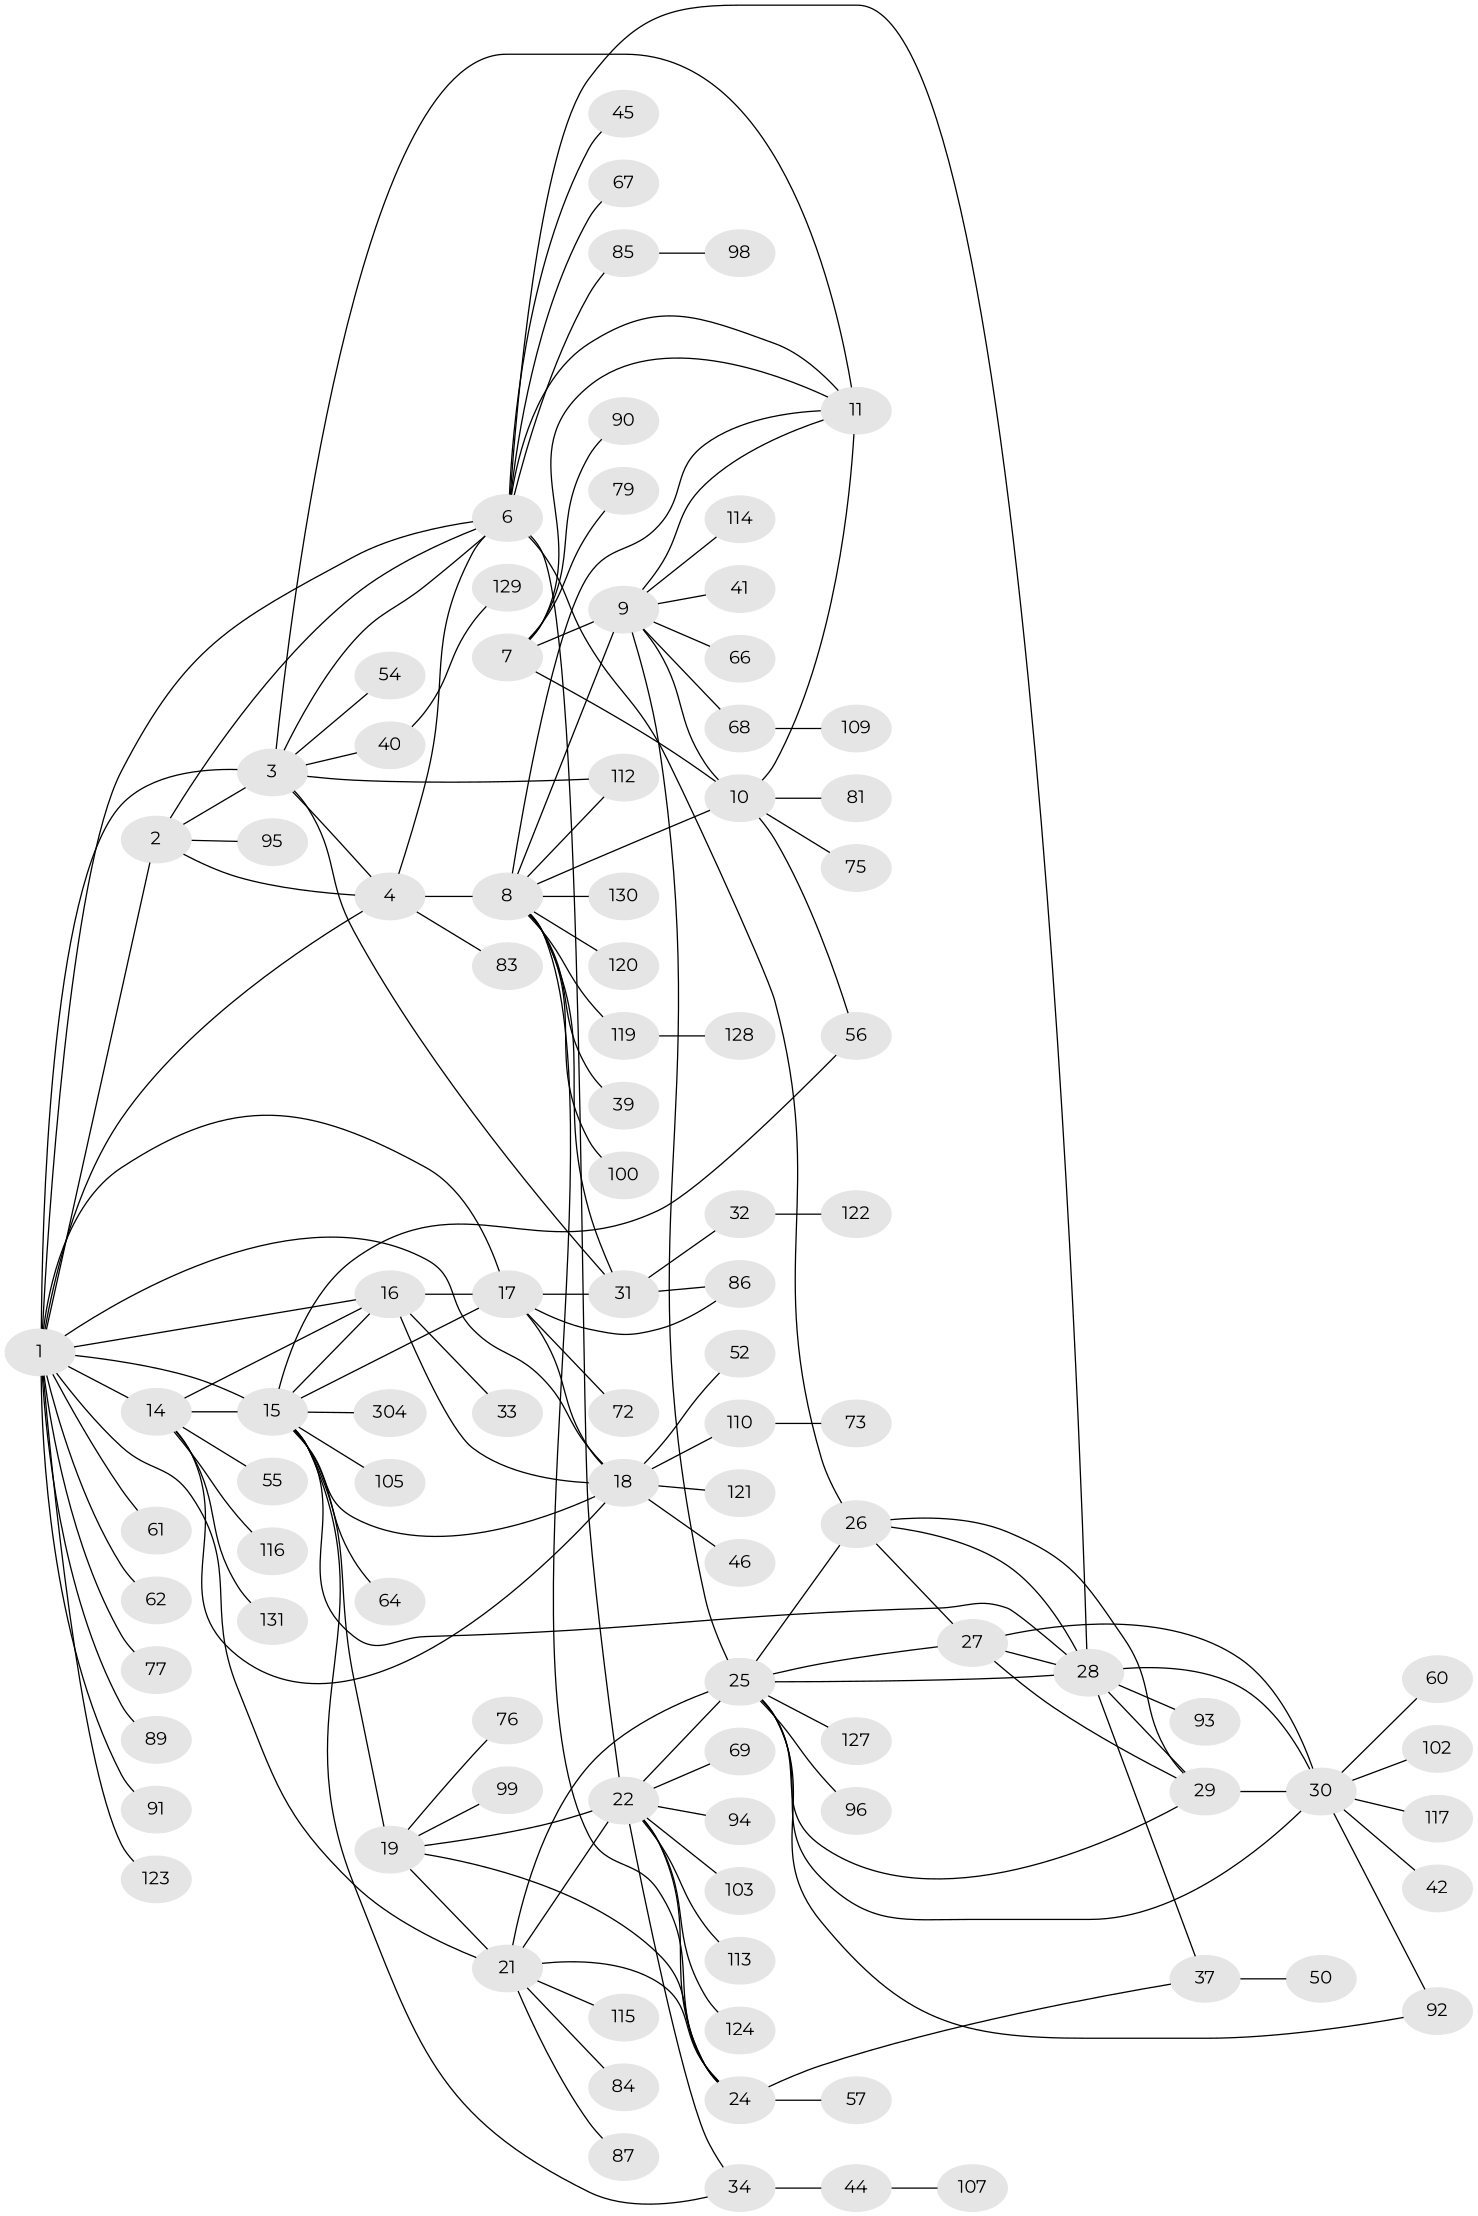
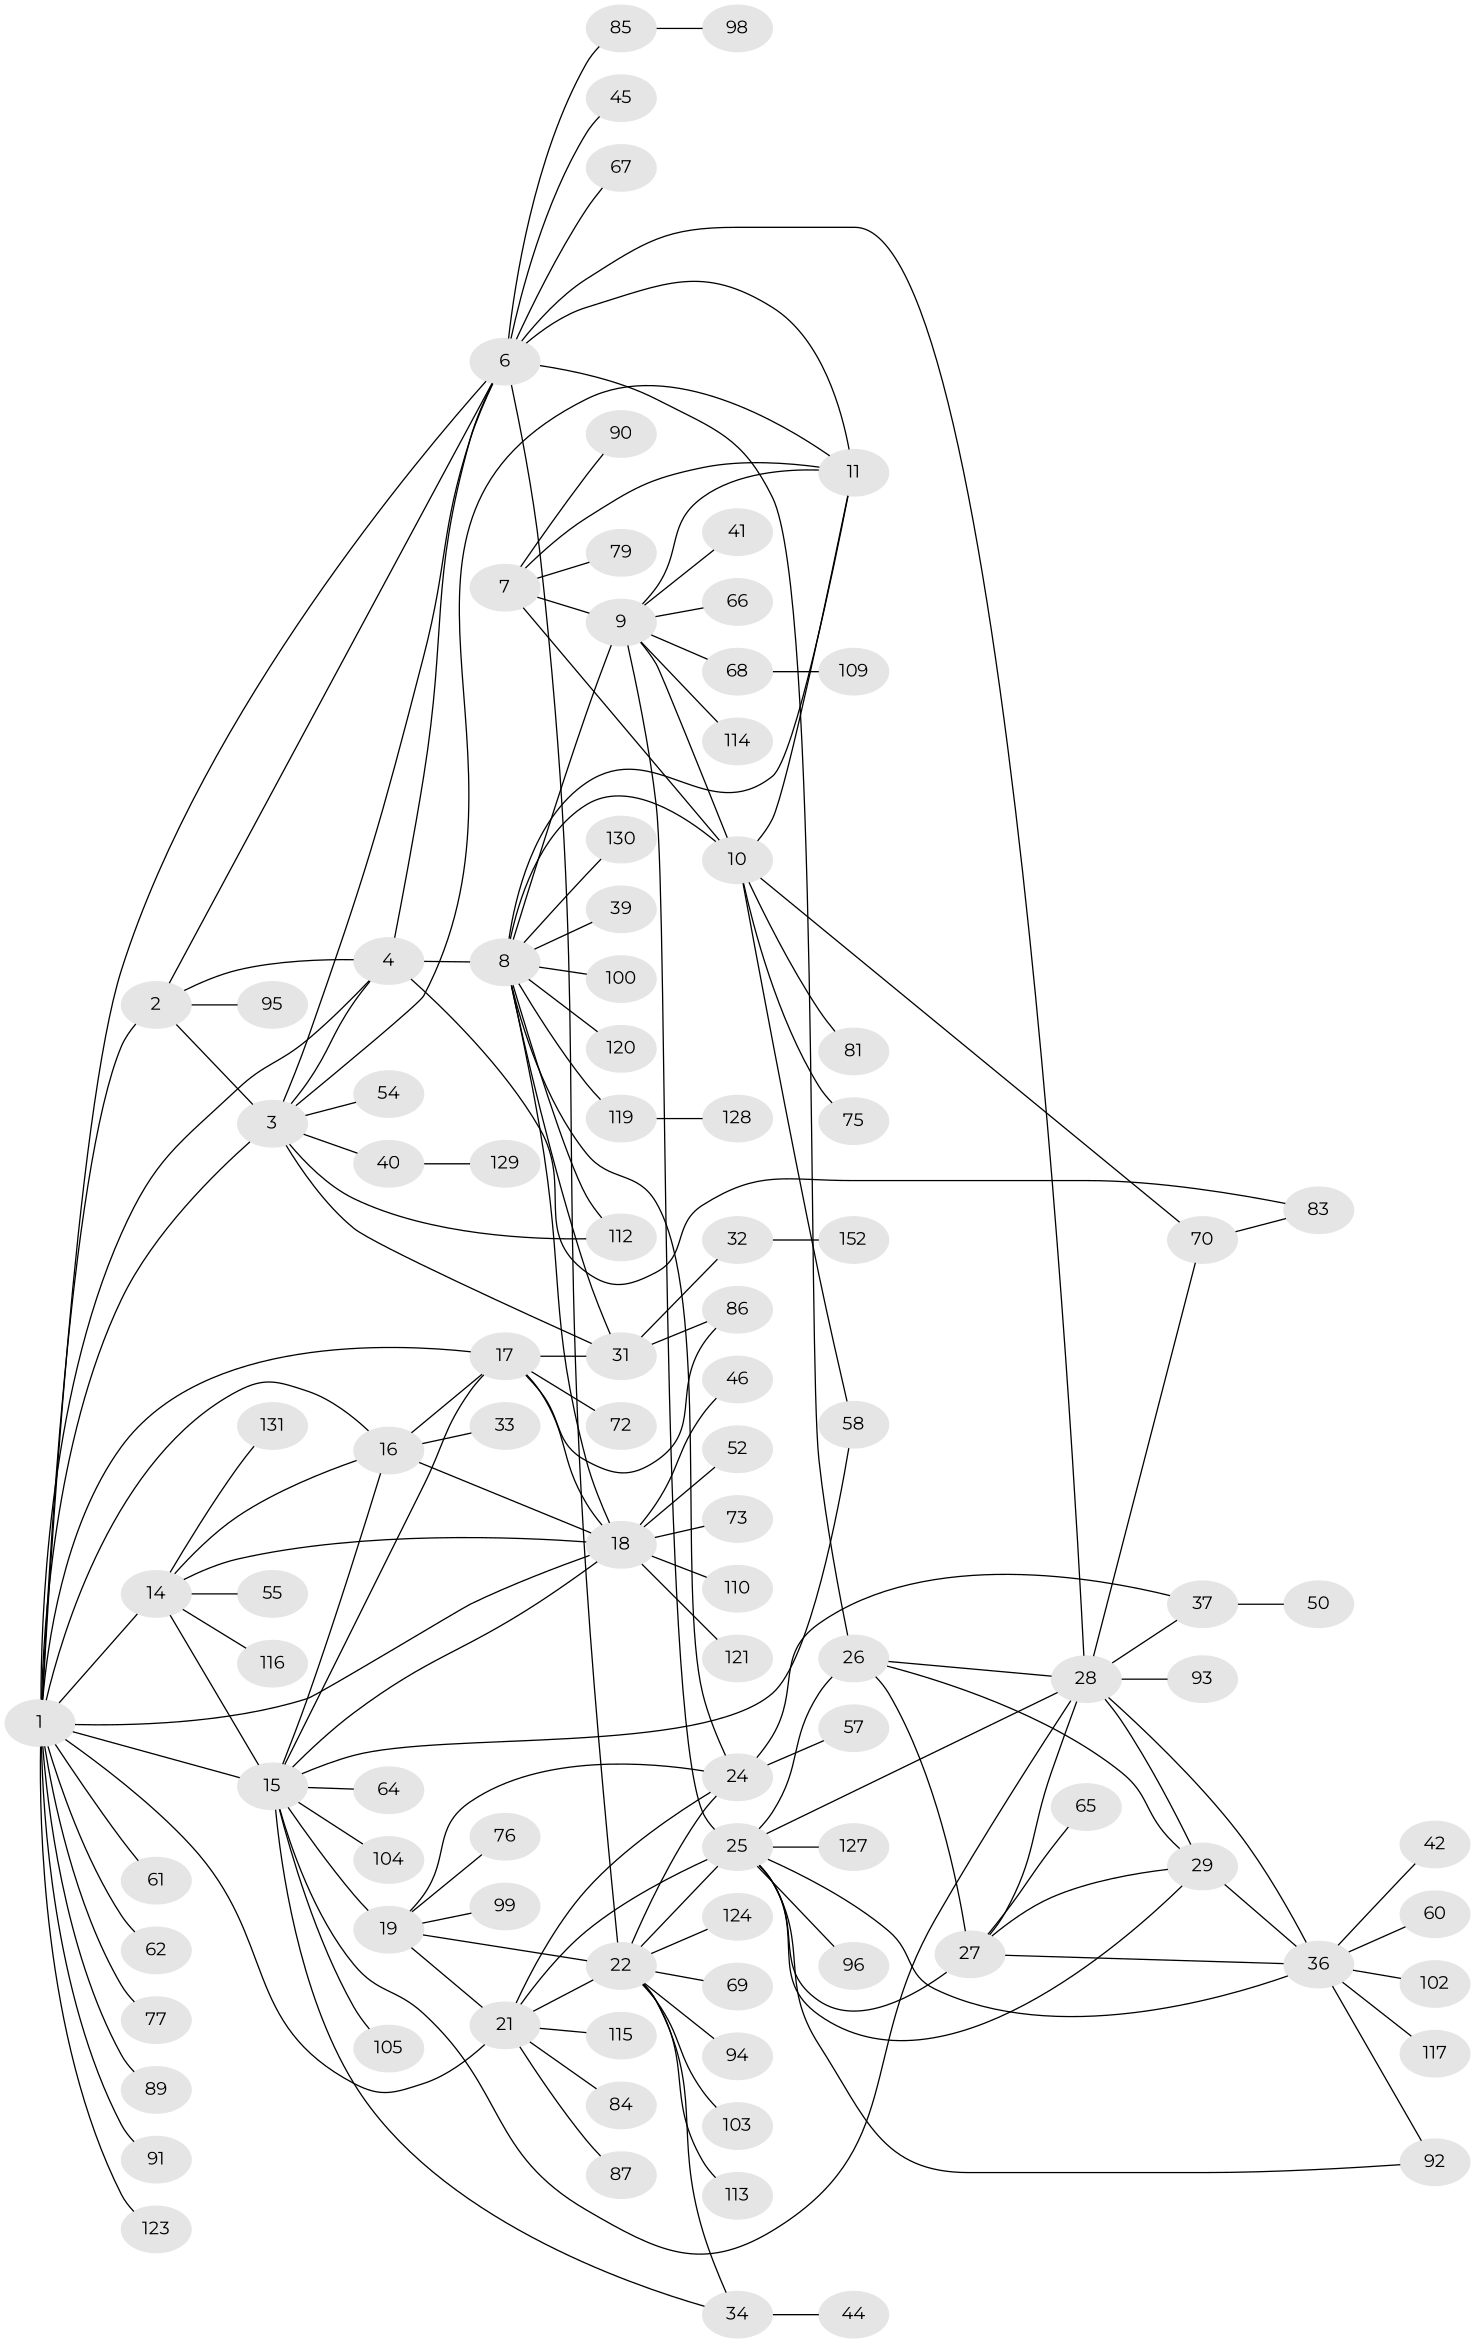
(856, 1036) -> (854, 1425)
(856, 1214) -> (854, 1240)
none -> (1203, 1240)
none -> (555, 1256)
(390, 1413) -> (389, 1860)
(798, 1423) -> (682, 1531)
(1321, 1792) -> (1319, 1965)
none -> (1086, 1807)
(972, 2188) -> none
